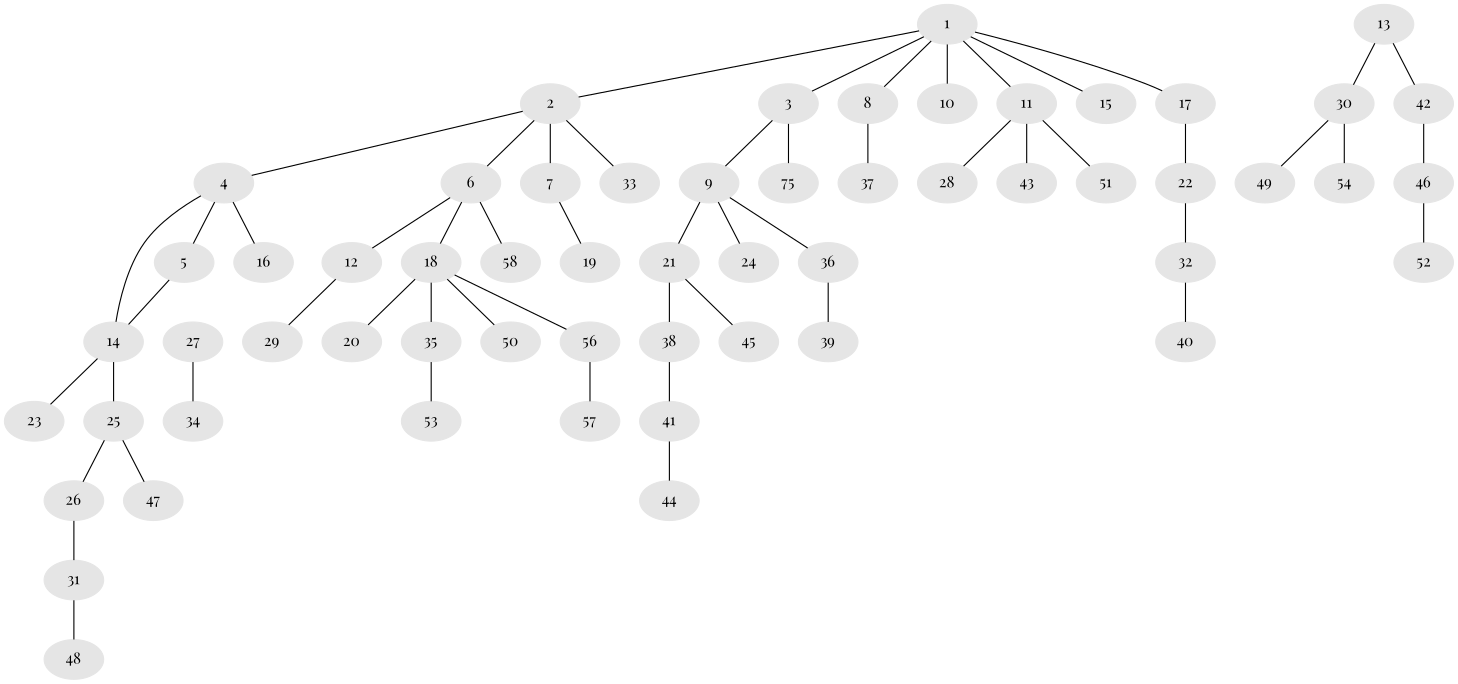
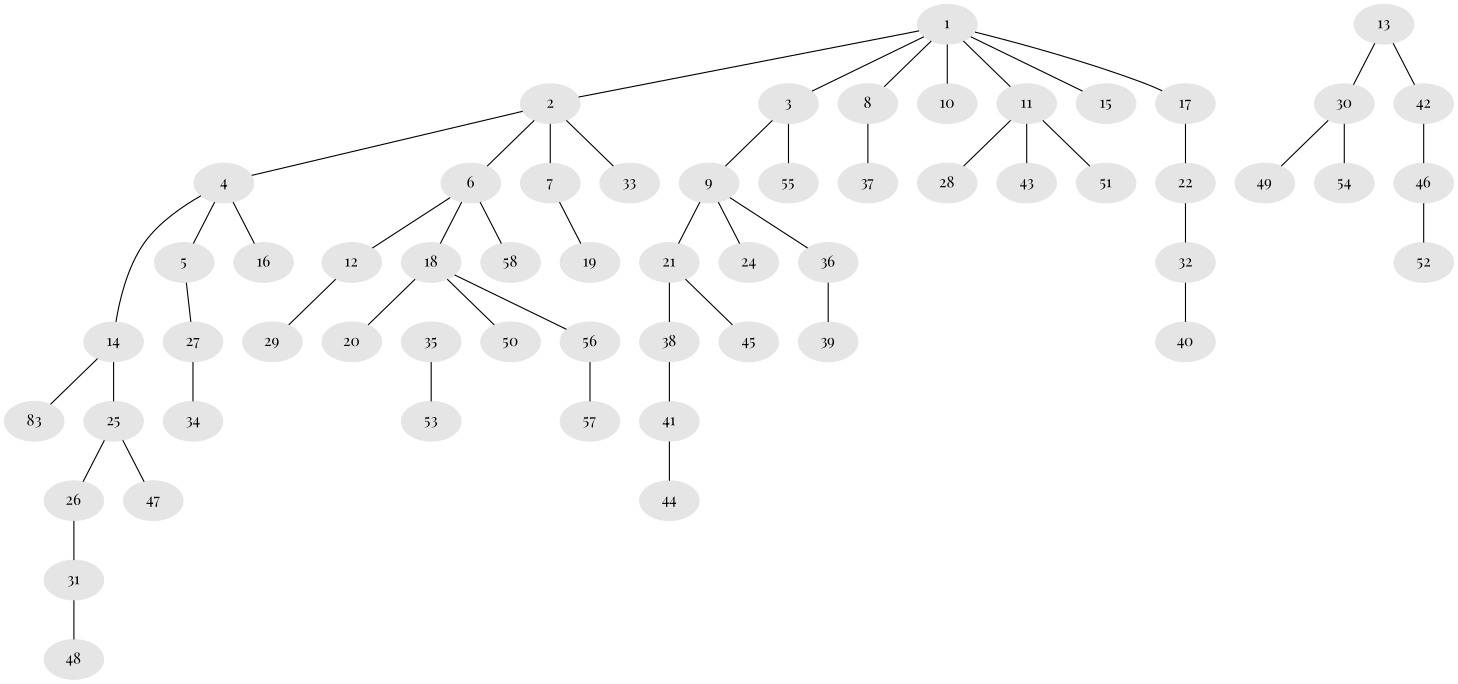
(788, 183) -> (788, 183)
(149, 302) -> (189, 302)
(431, 302) -> none
(34, 421) -> (34, 421)
